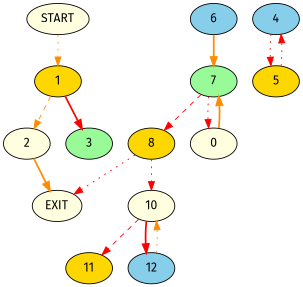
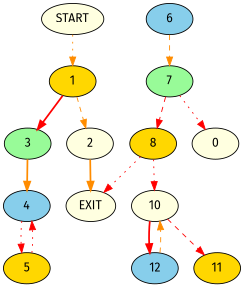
(214, 46) -> (170, 46)
(220, 117) -> none
none -> (27, 171)
(157, 241) -> (161, 241)
